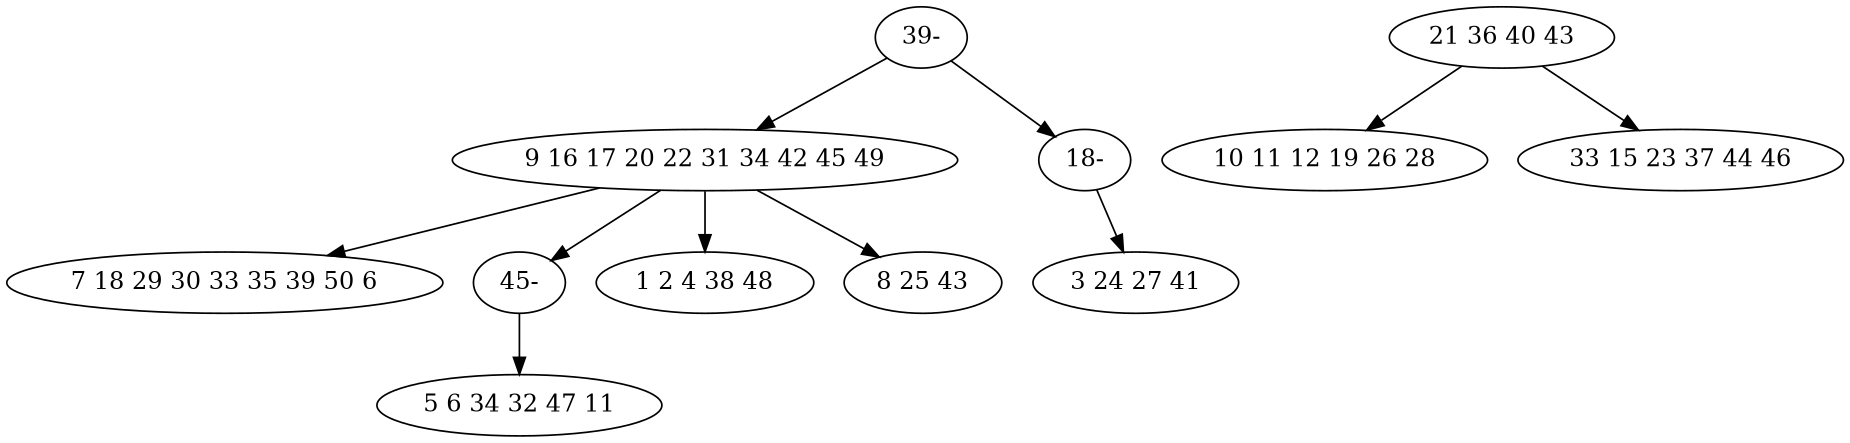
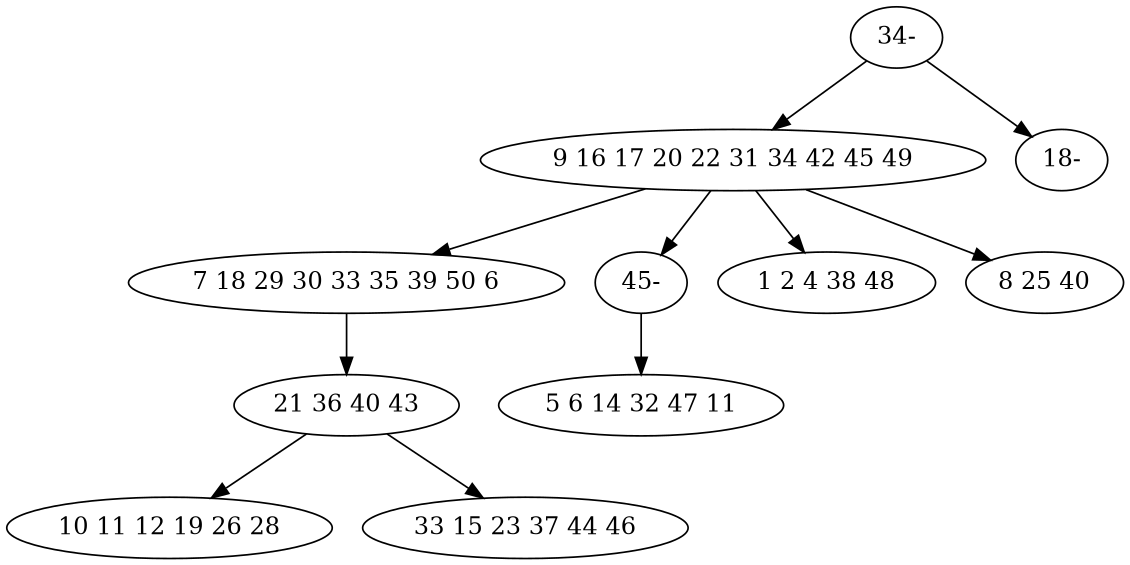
(921, 37) -> (897, 37)
(923, 283) -> (1045, 283)
(1136, 283) -> none
none -> (347, 336)
(519, 405) -> (641, 405)
